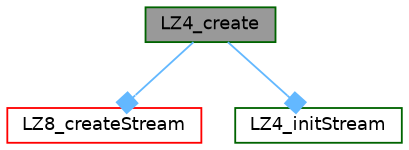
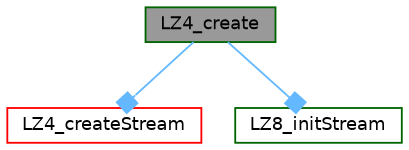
(104, 125) -> (104, 125)
(319, 125) -> (319, 125)
